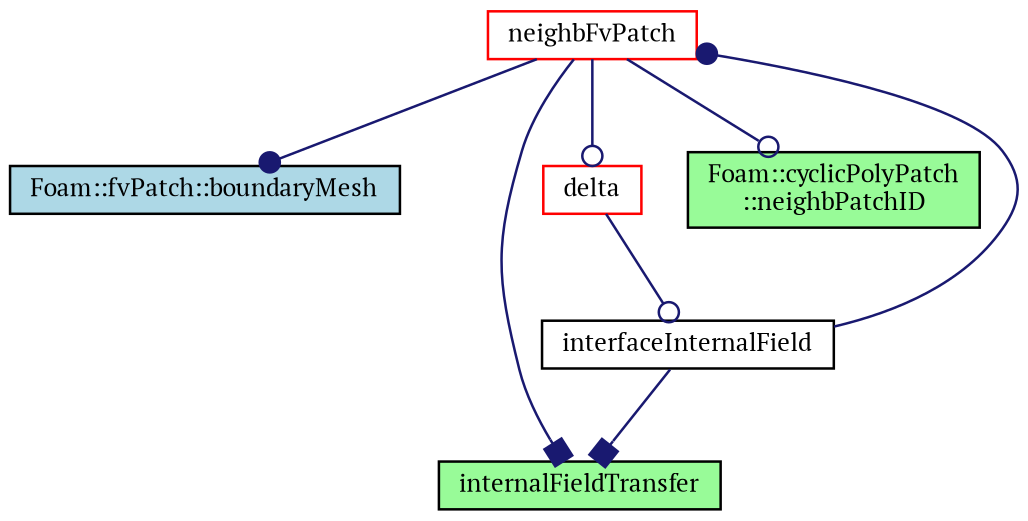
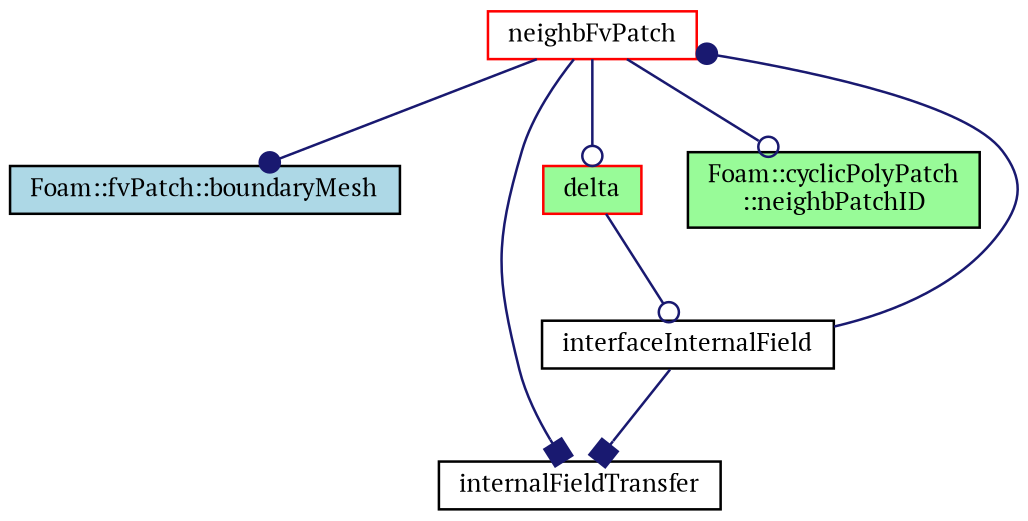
(592, 190) -> (592, 190)
(580, 485) -> (580, 485)
